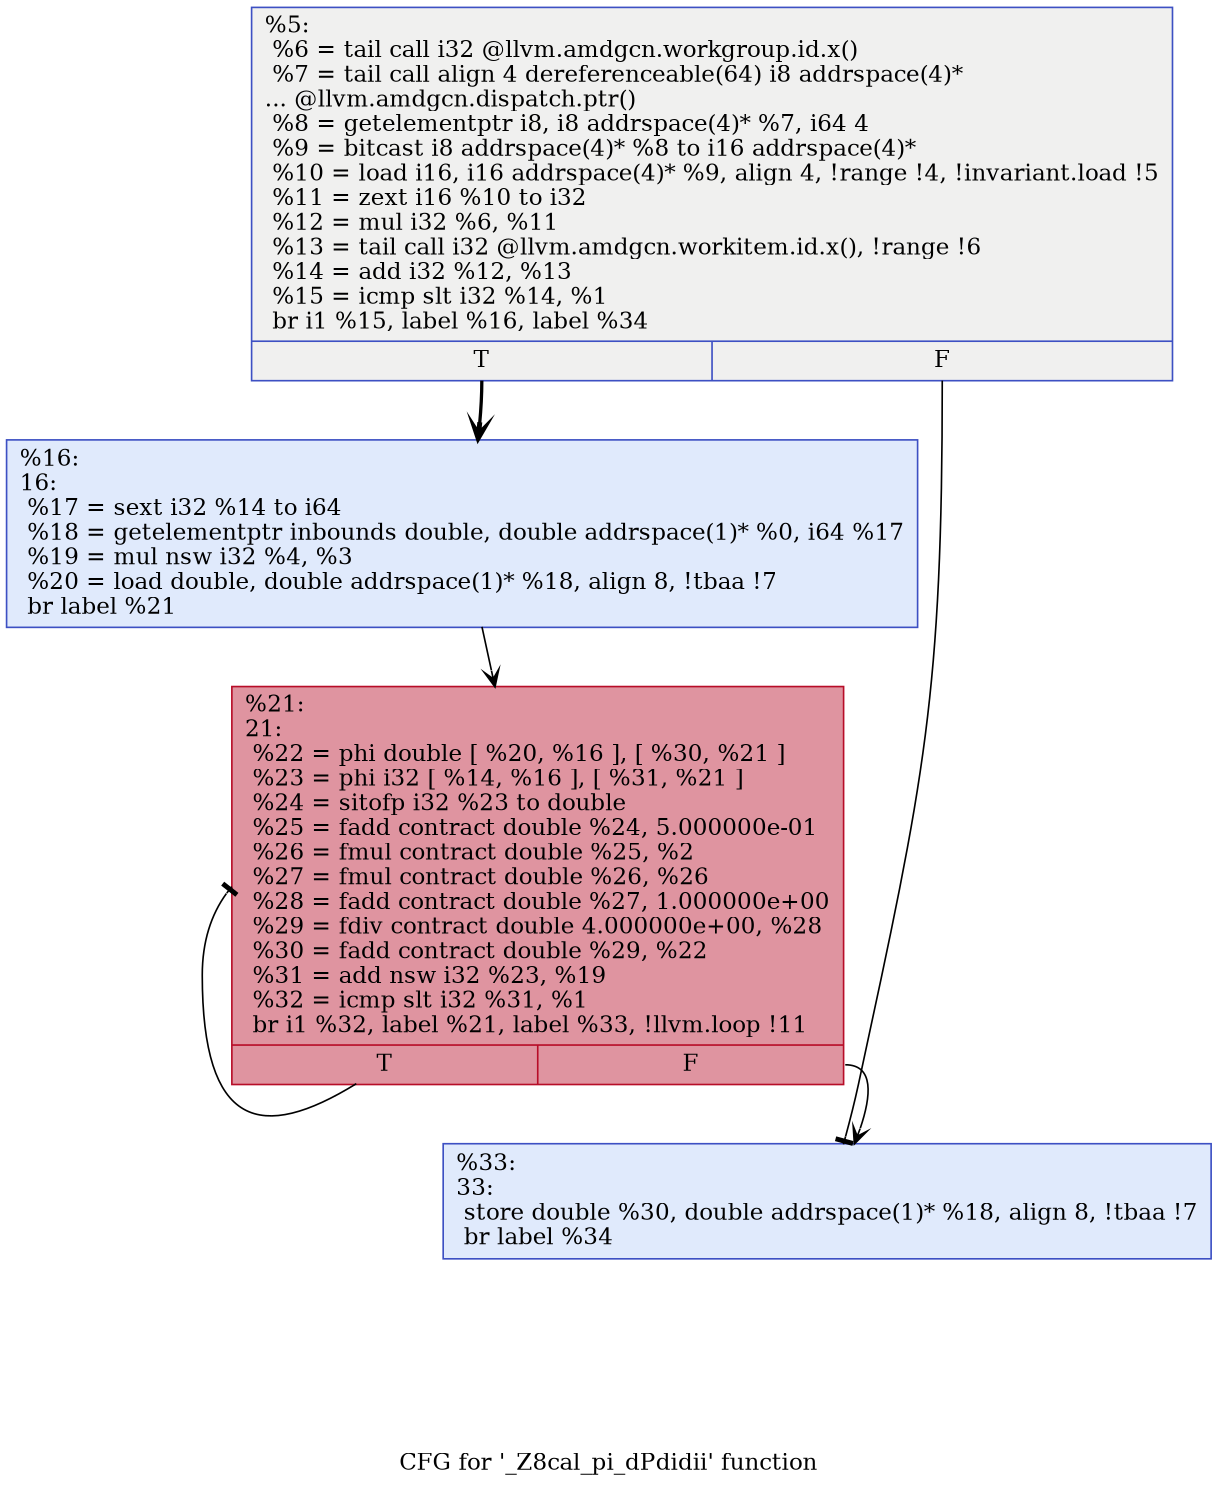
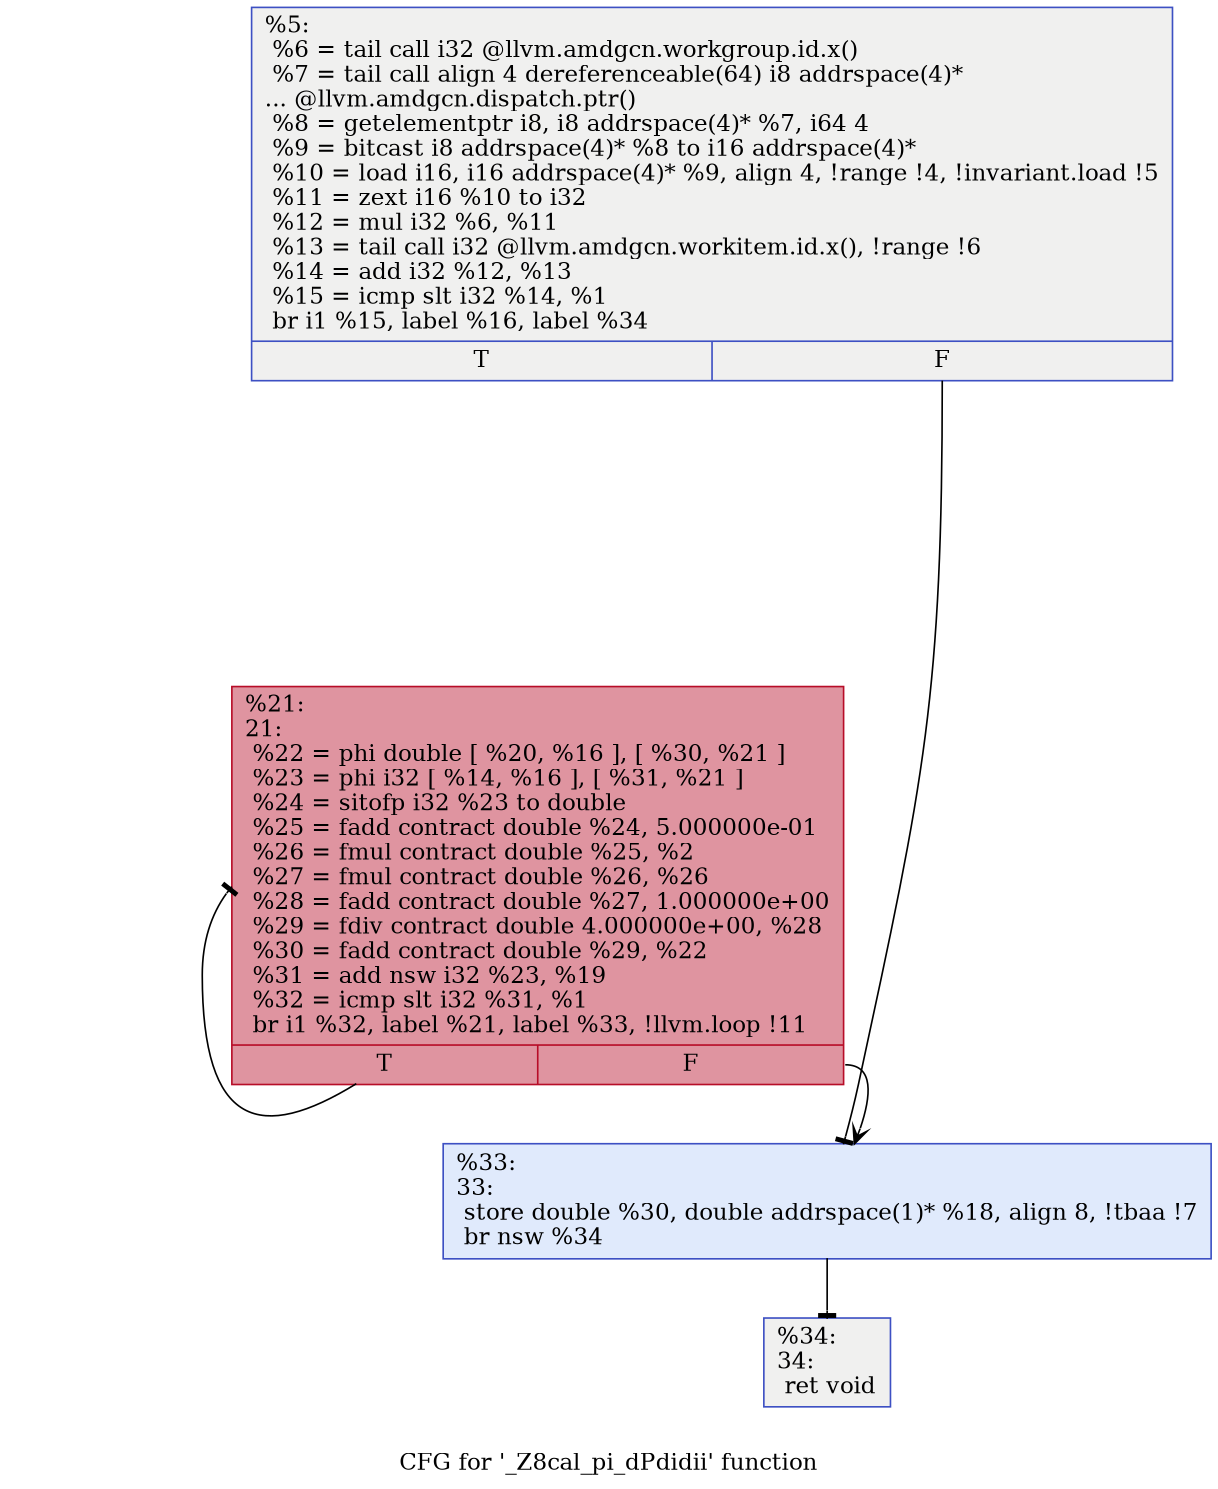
(462, 534) -> none
(535, 1237) -> (530, 1237)
none -> (827, 1362)
